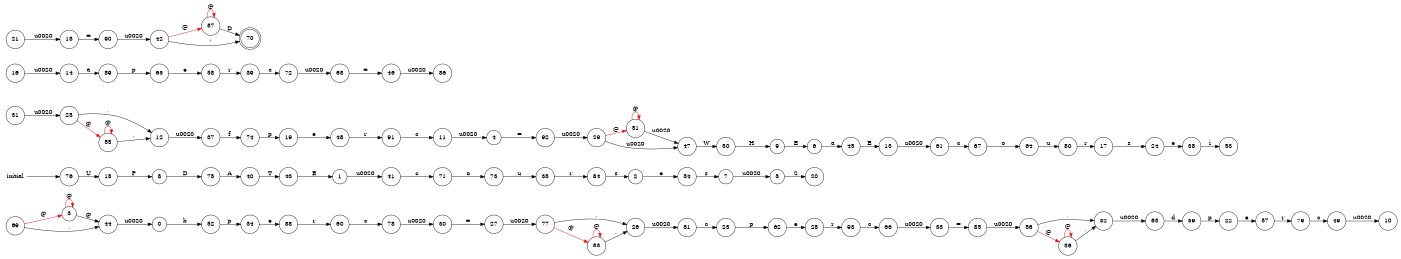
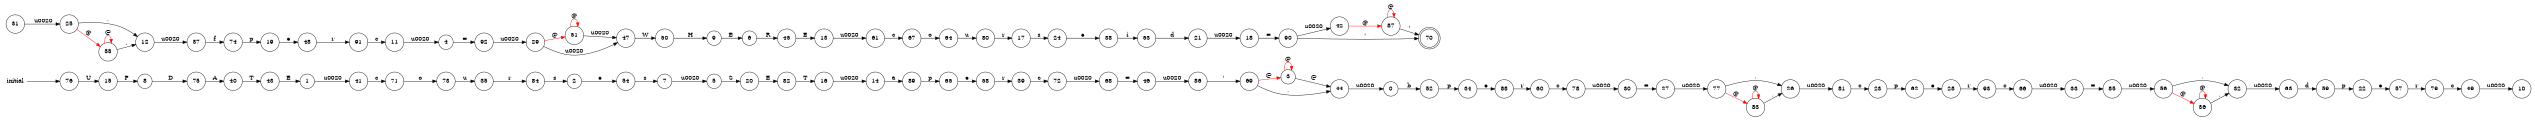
(230, 29) -> (1409, 28)
none -> (1170, 38)
(202, 45) -> (1356, 39)
none -> (787, 81)
none -> (1222, 81)
(833, 143) -> (768, 35)
